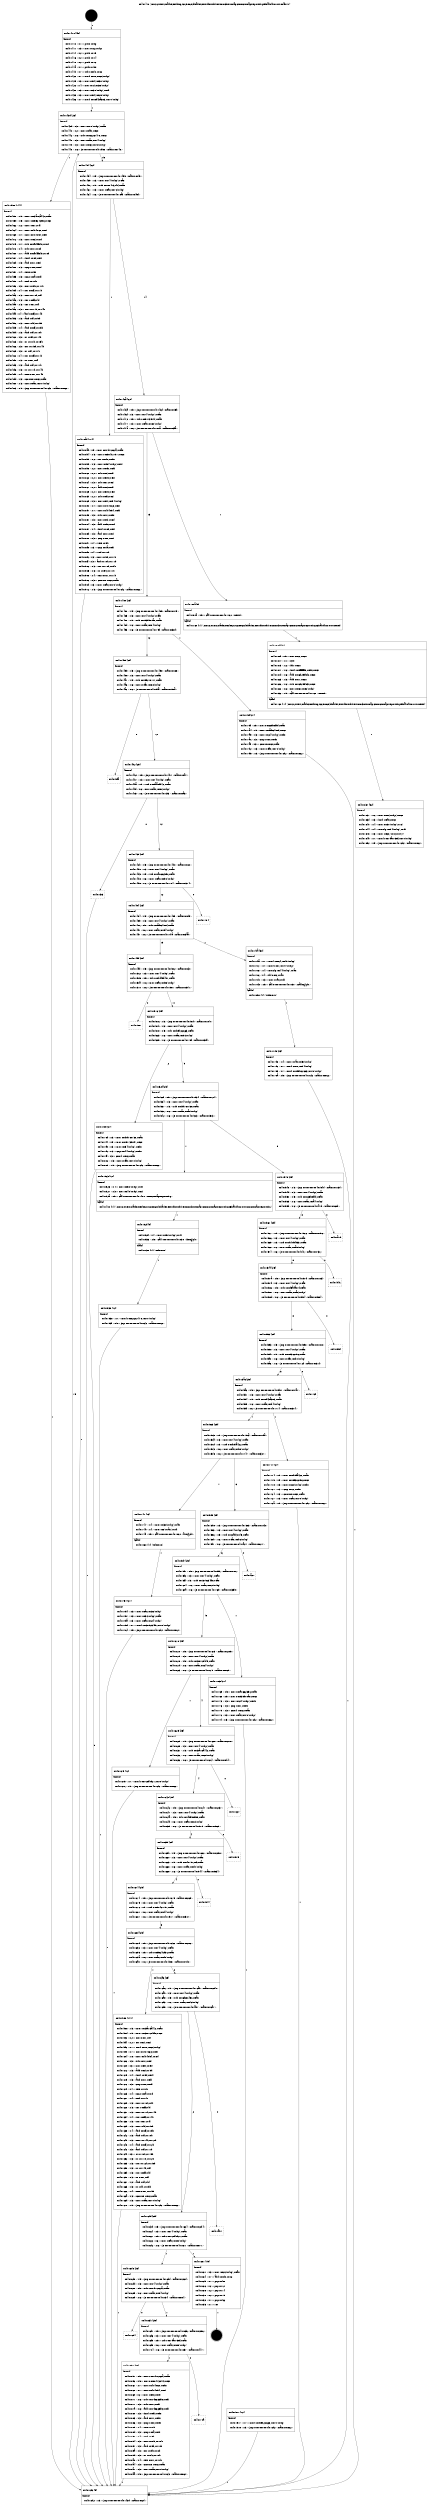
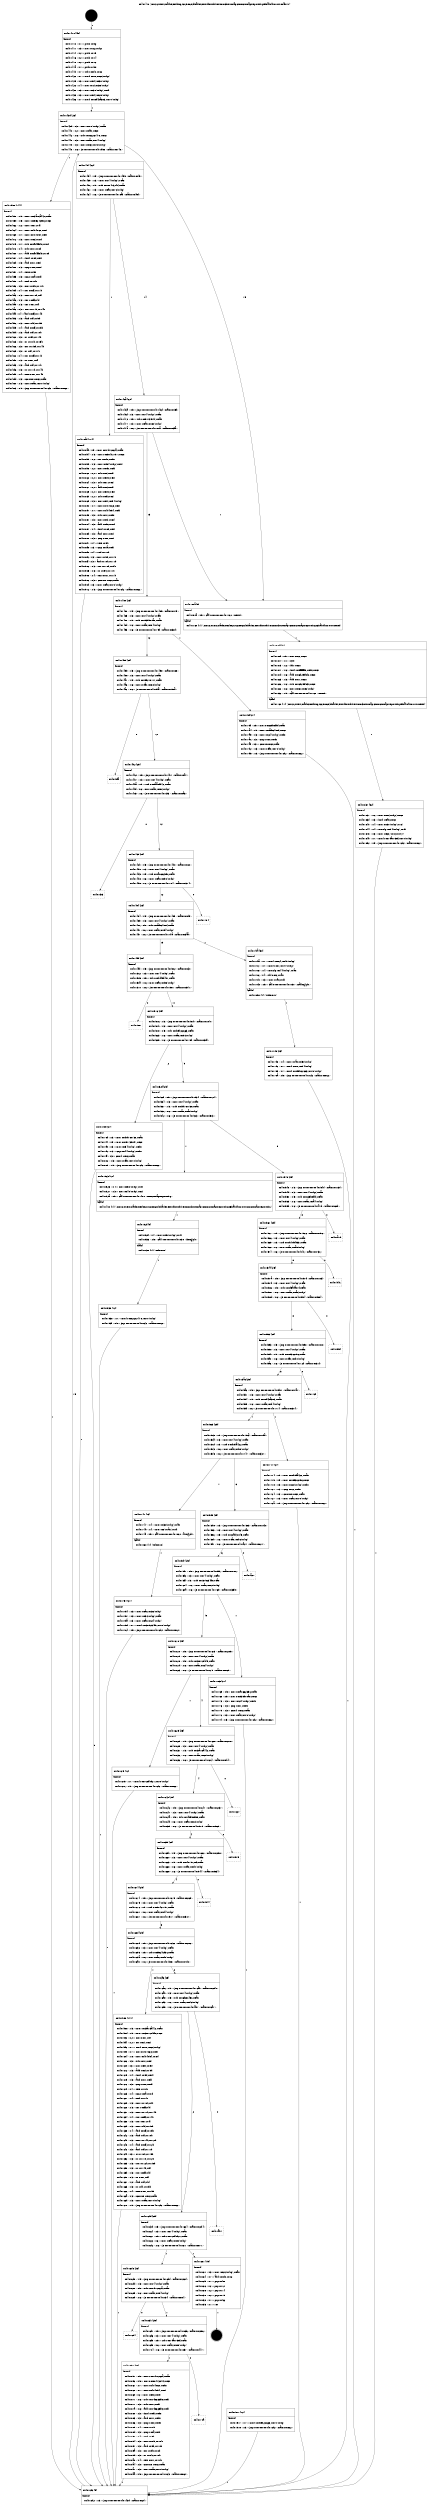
(101, 157) -> (235, 357)
(86, 1693) -> (375, 1771)
